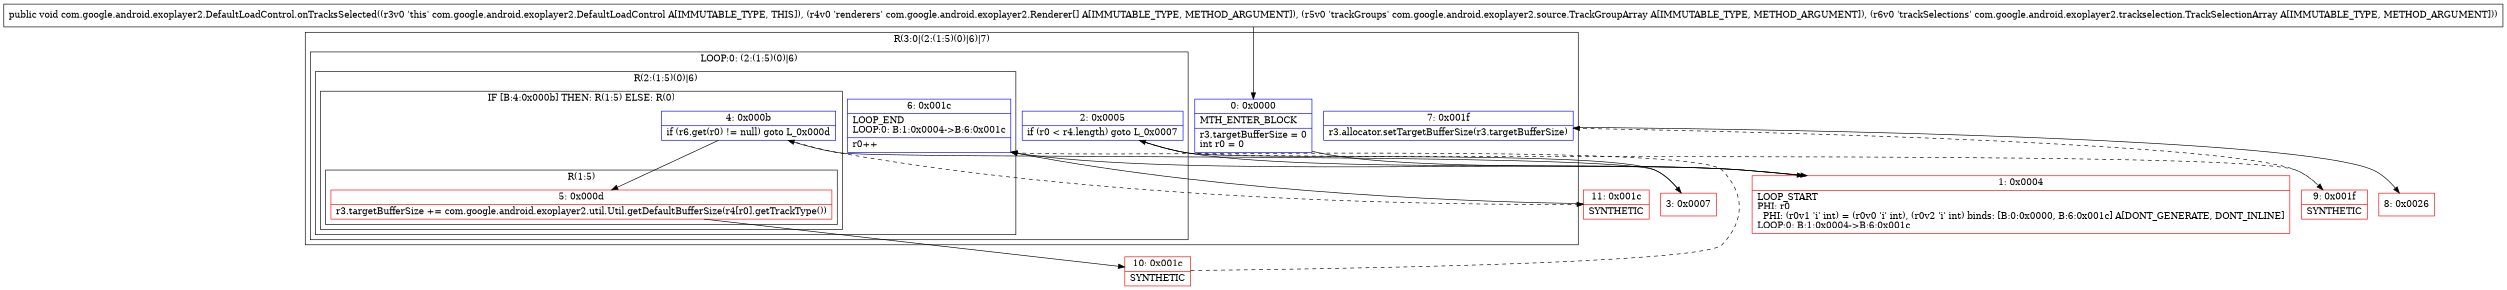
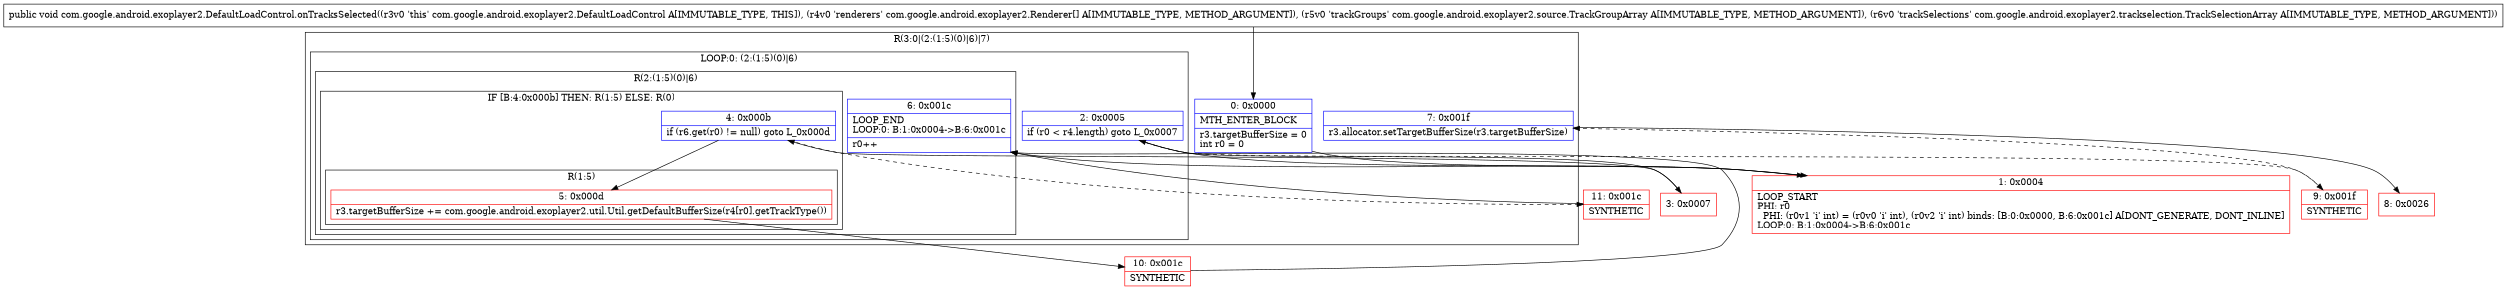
(1679, 161) -> (1679, 161)
